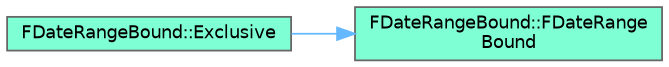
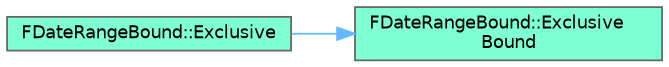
(509, 34) -> (509, 34)
